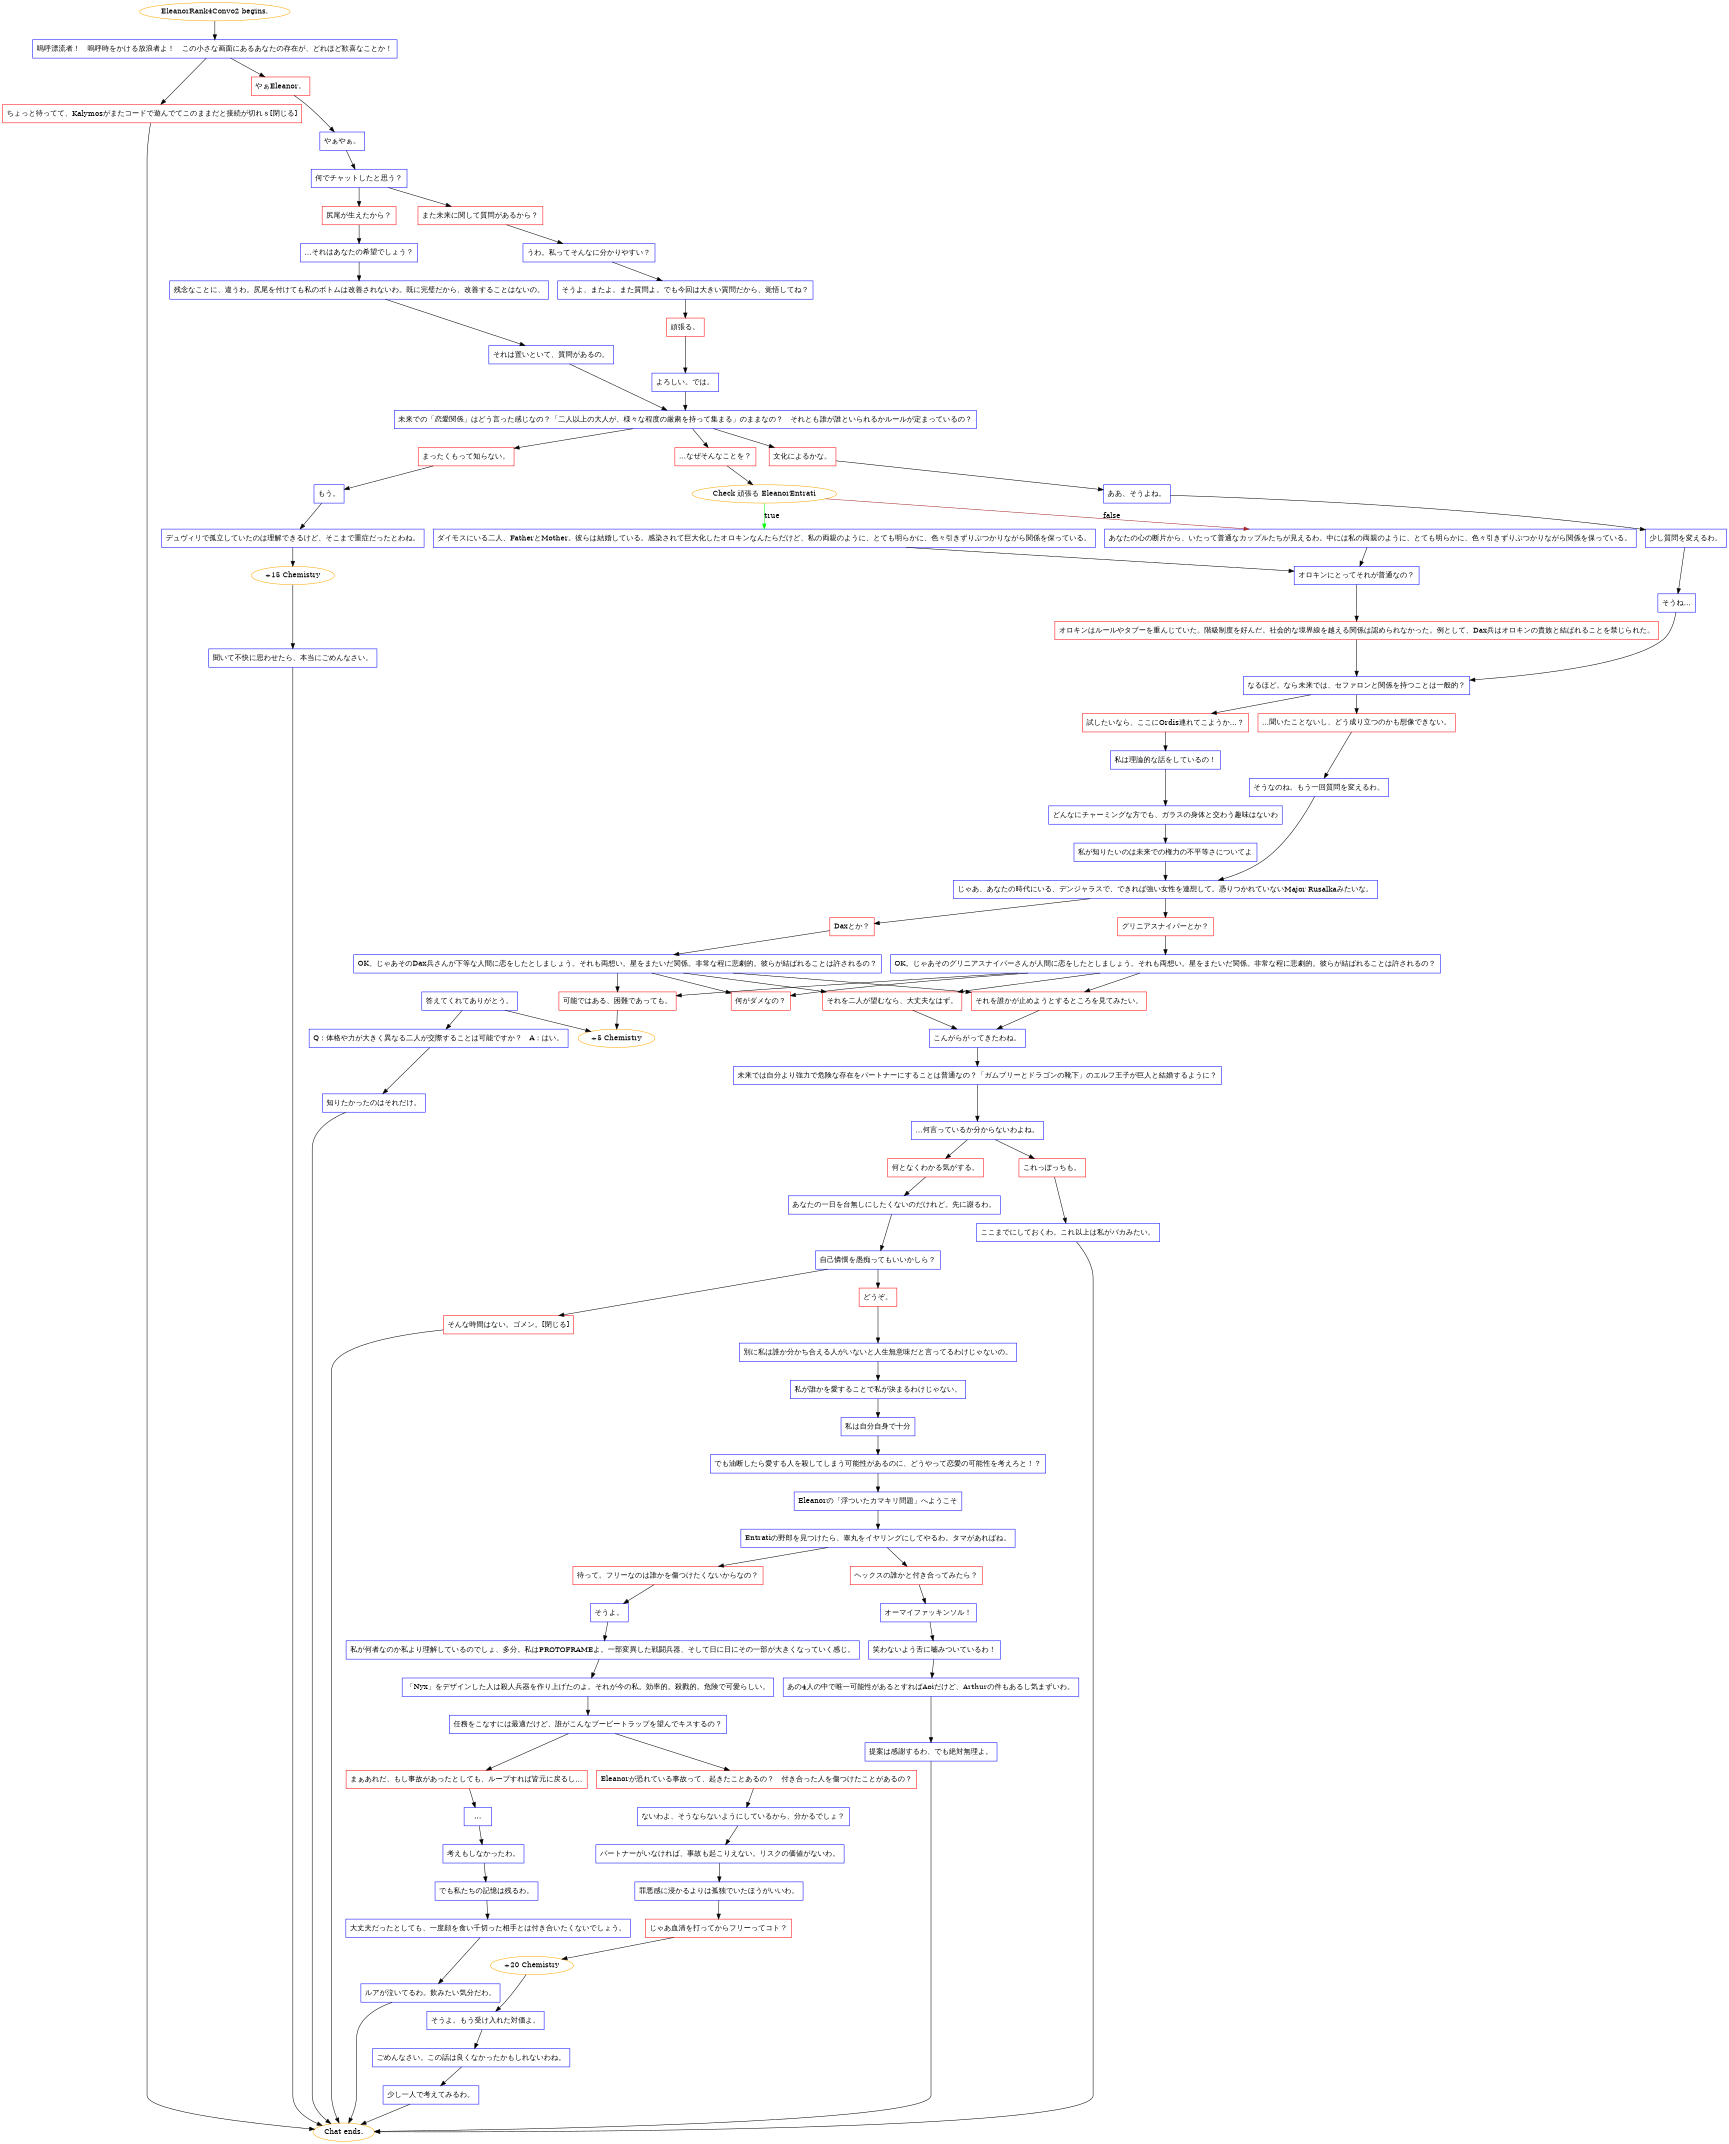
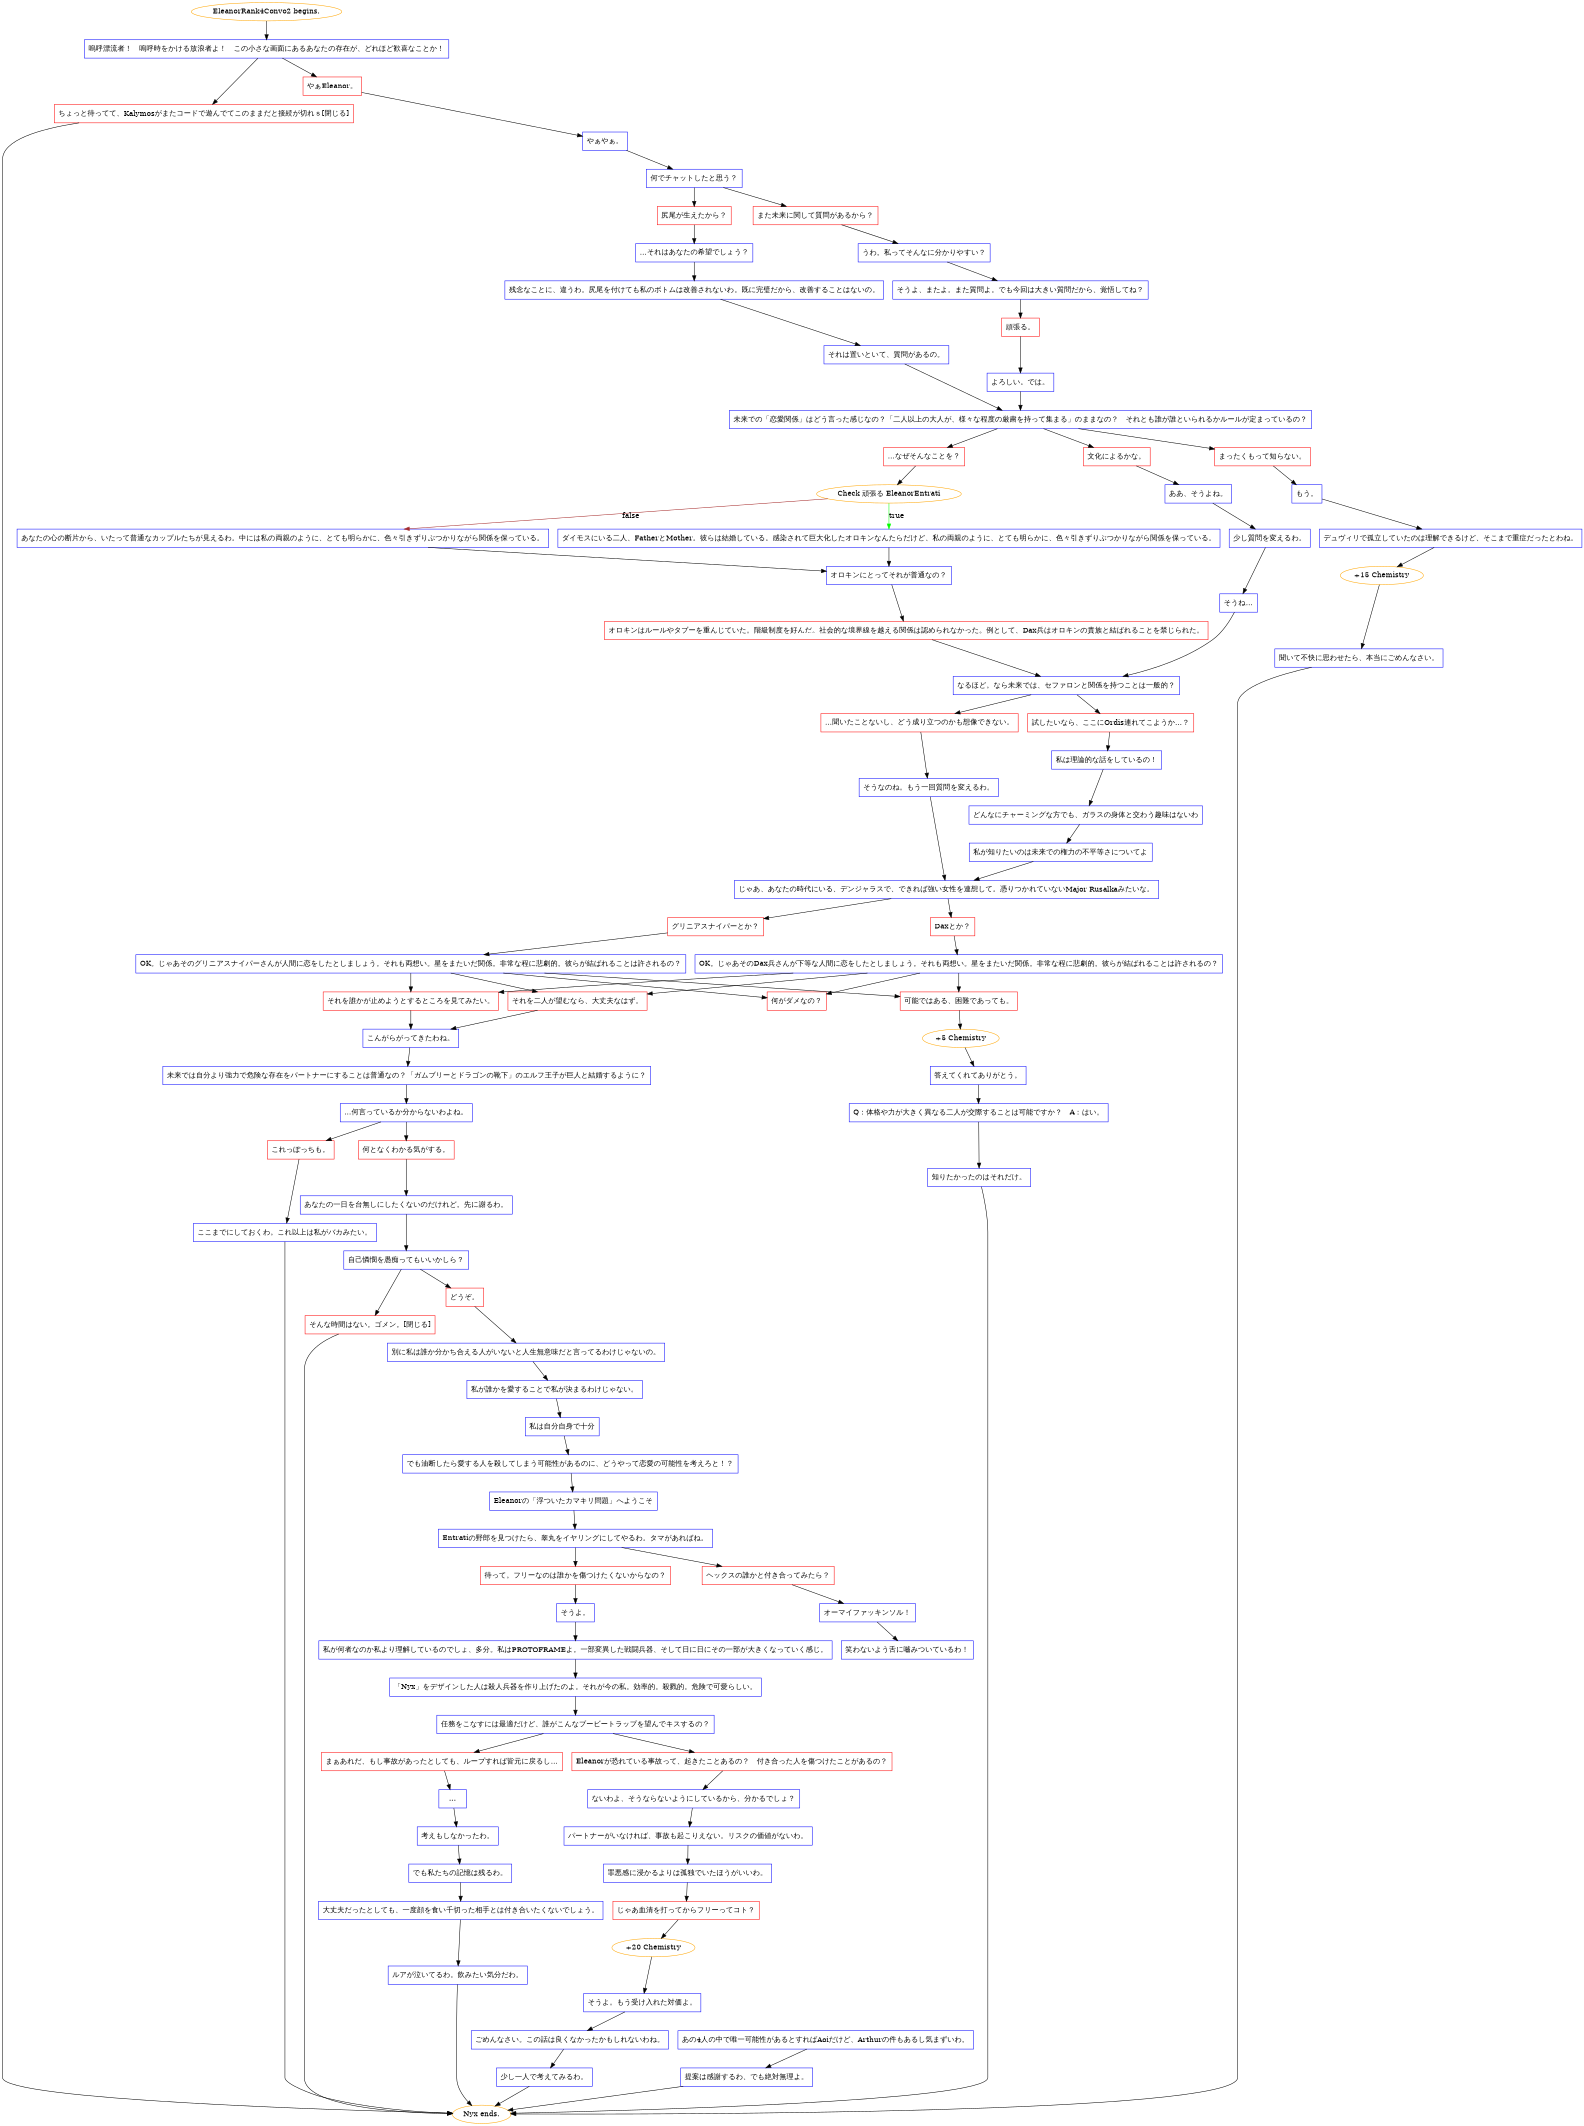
(545, 1020) -> (968, 1055)
(933, 1666) -> none
(344, 2132) -> (482, 2114)
